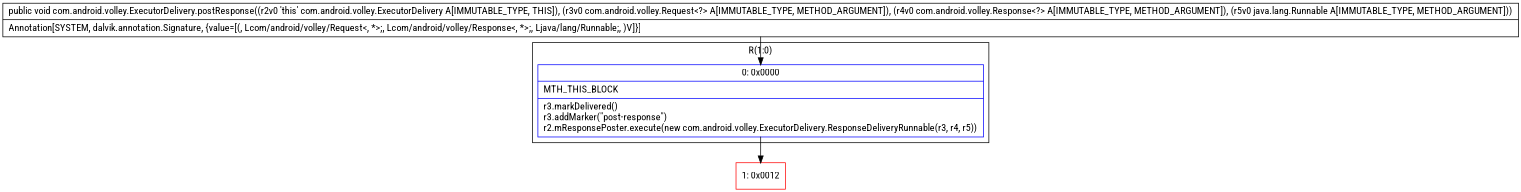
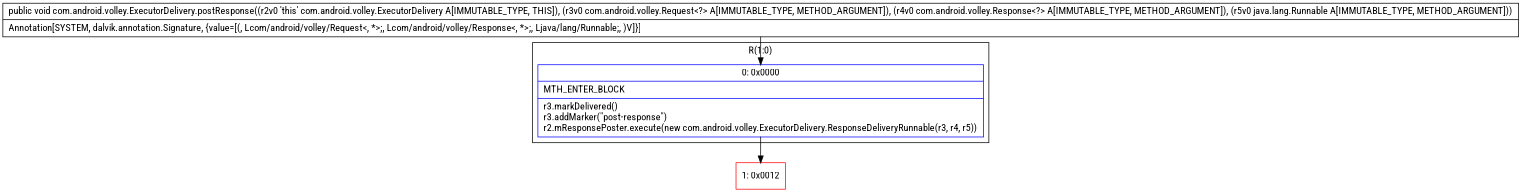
(581, 89) -> (584, 89)
